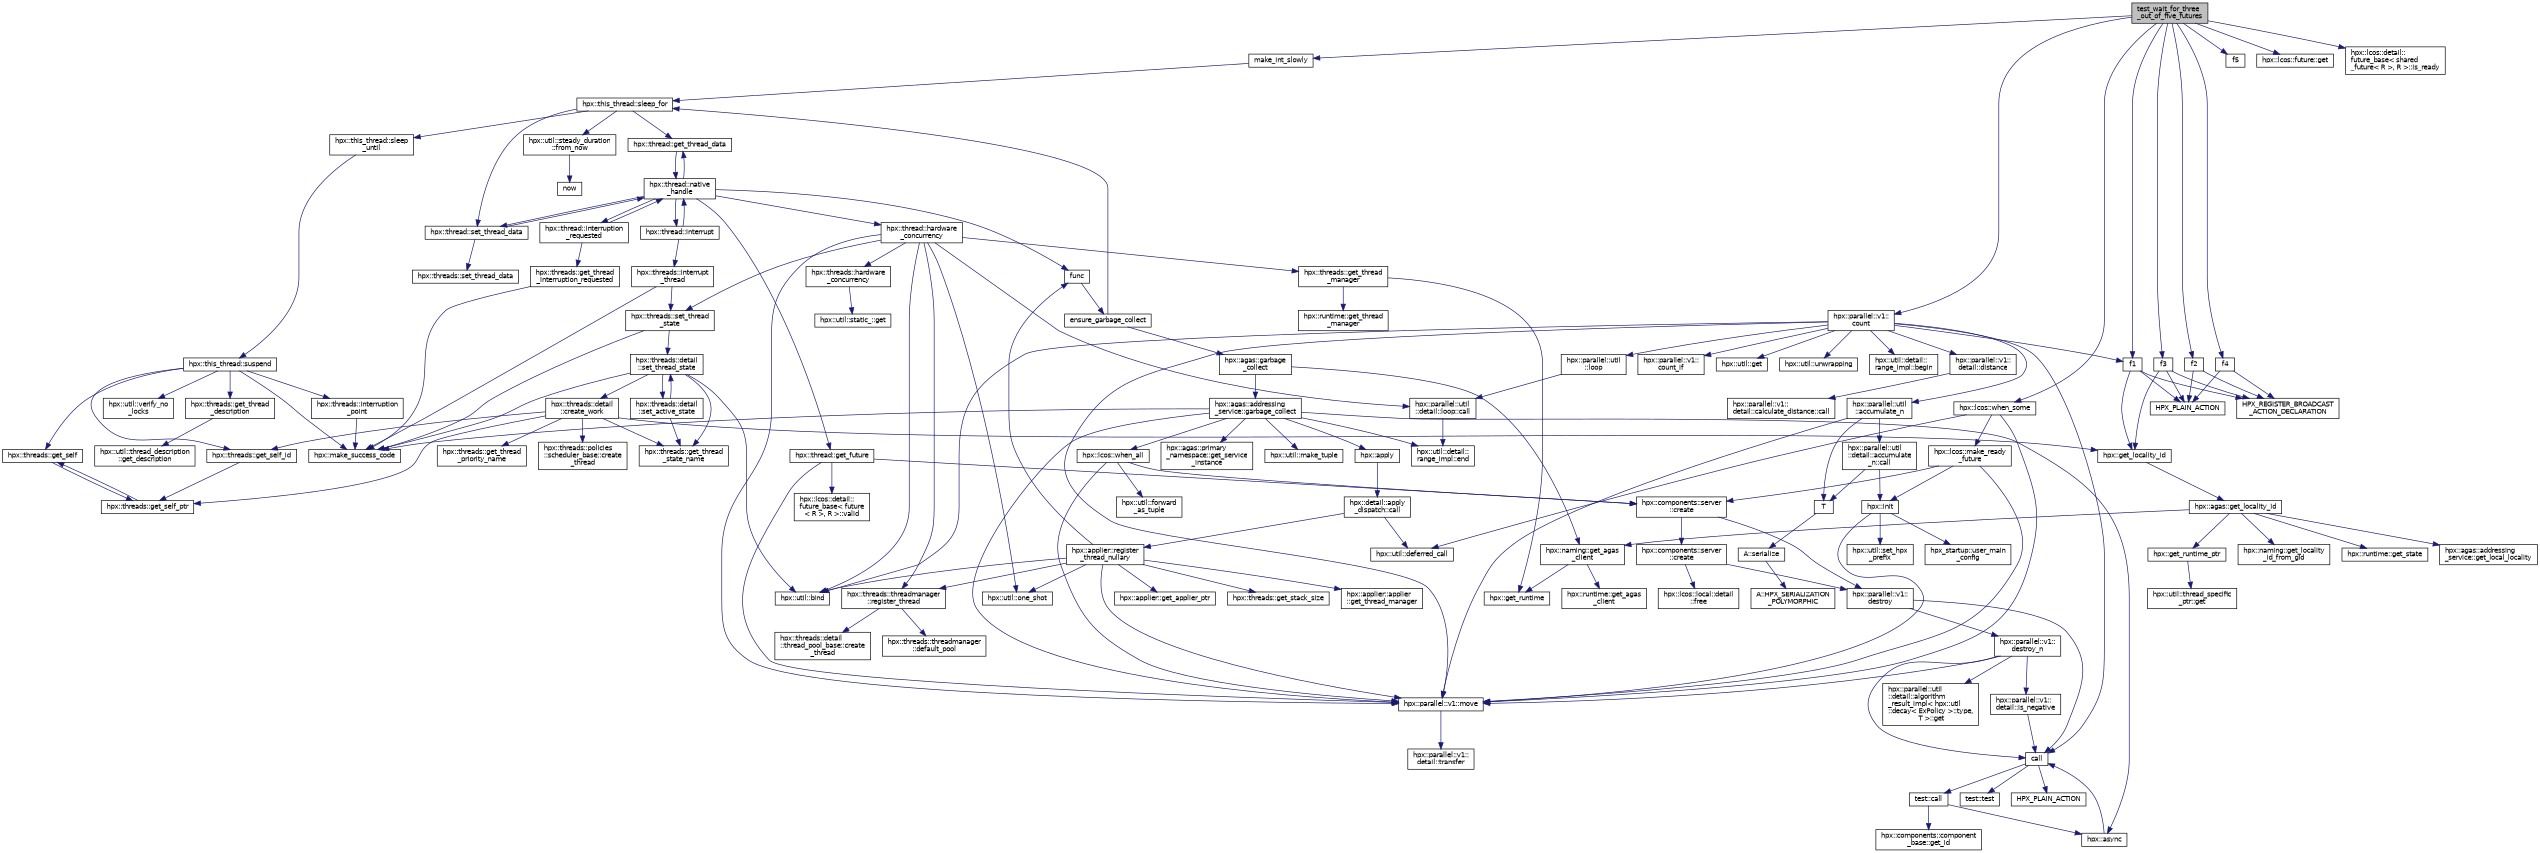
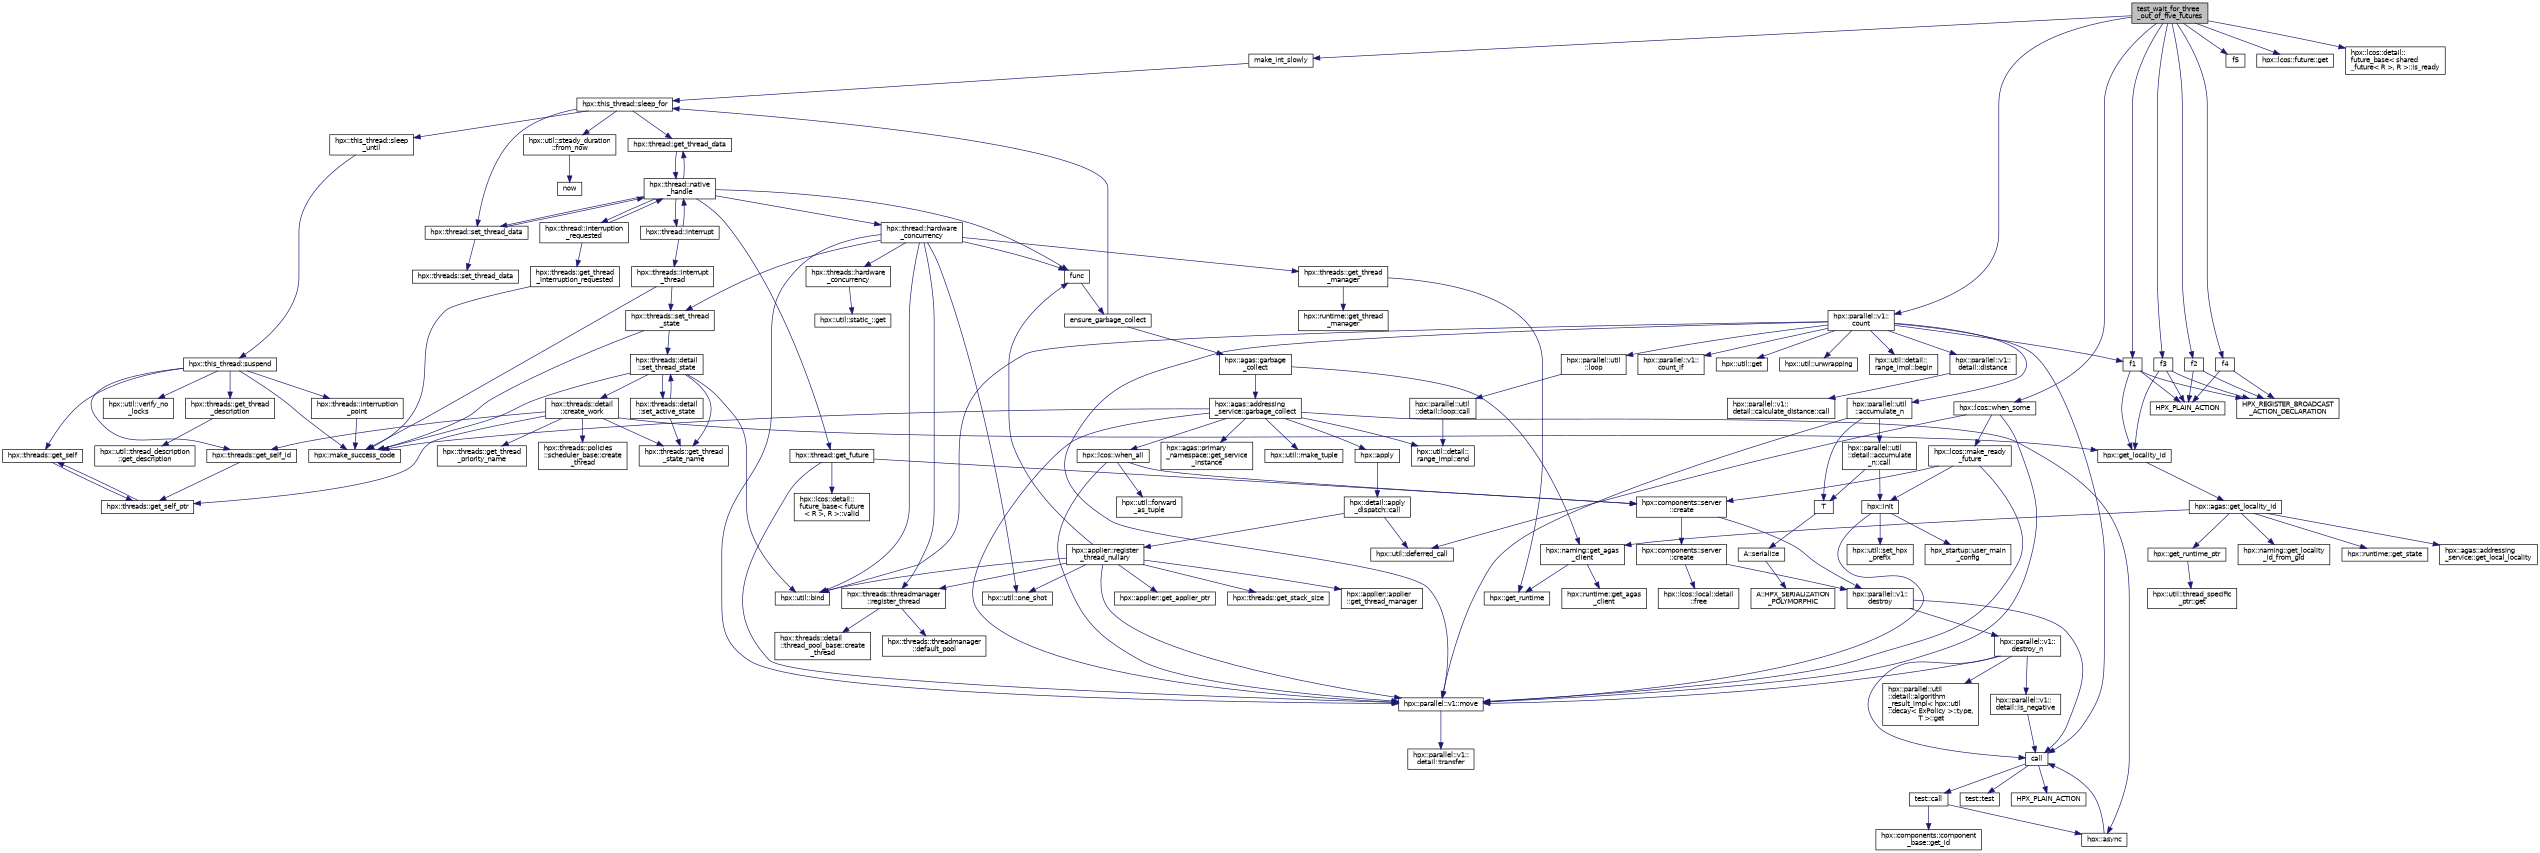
(1153, 366) -> (1011, 253)
